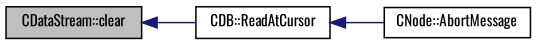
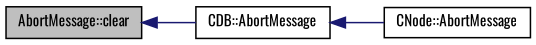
(74, 23) -> (74, 23)
(263, 23) -> (263, 23)
